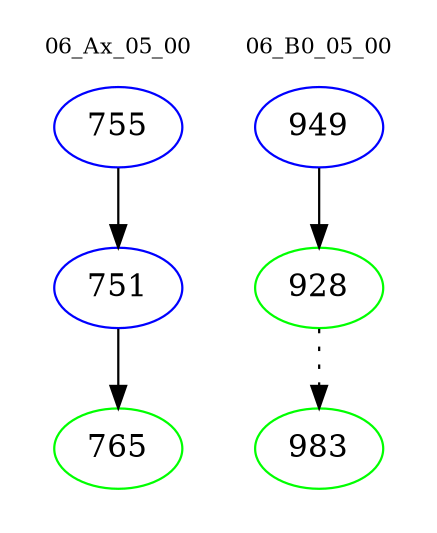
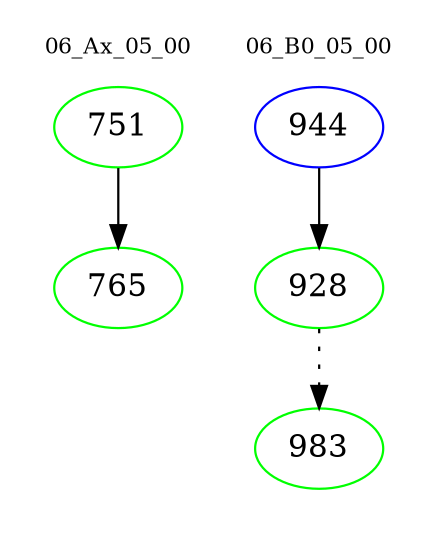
(118, 127) -> none
(319, 127) -> (319, 127)
(118, 288) -> (118, 127)
